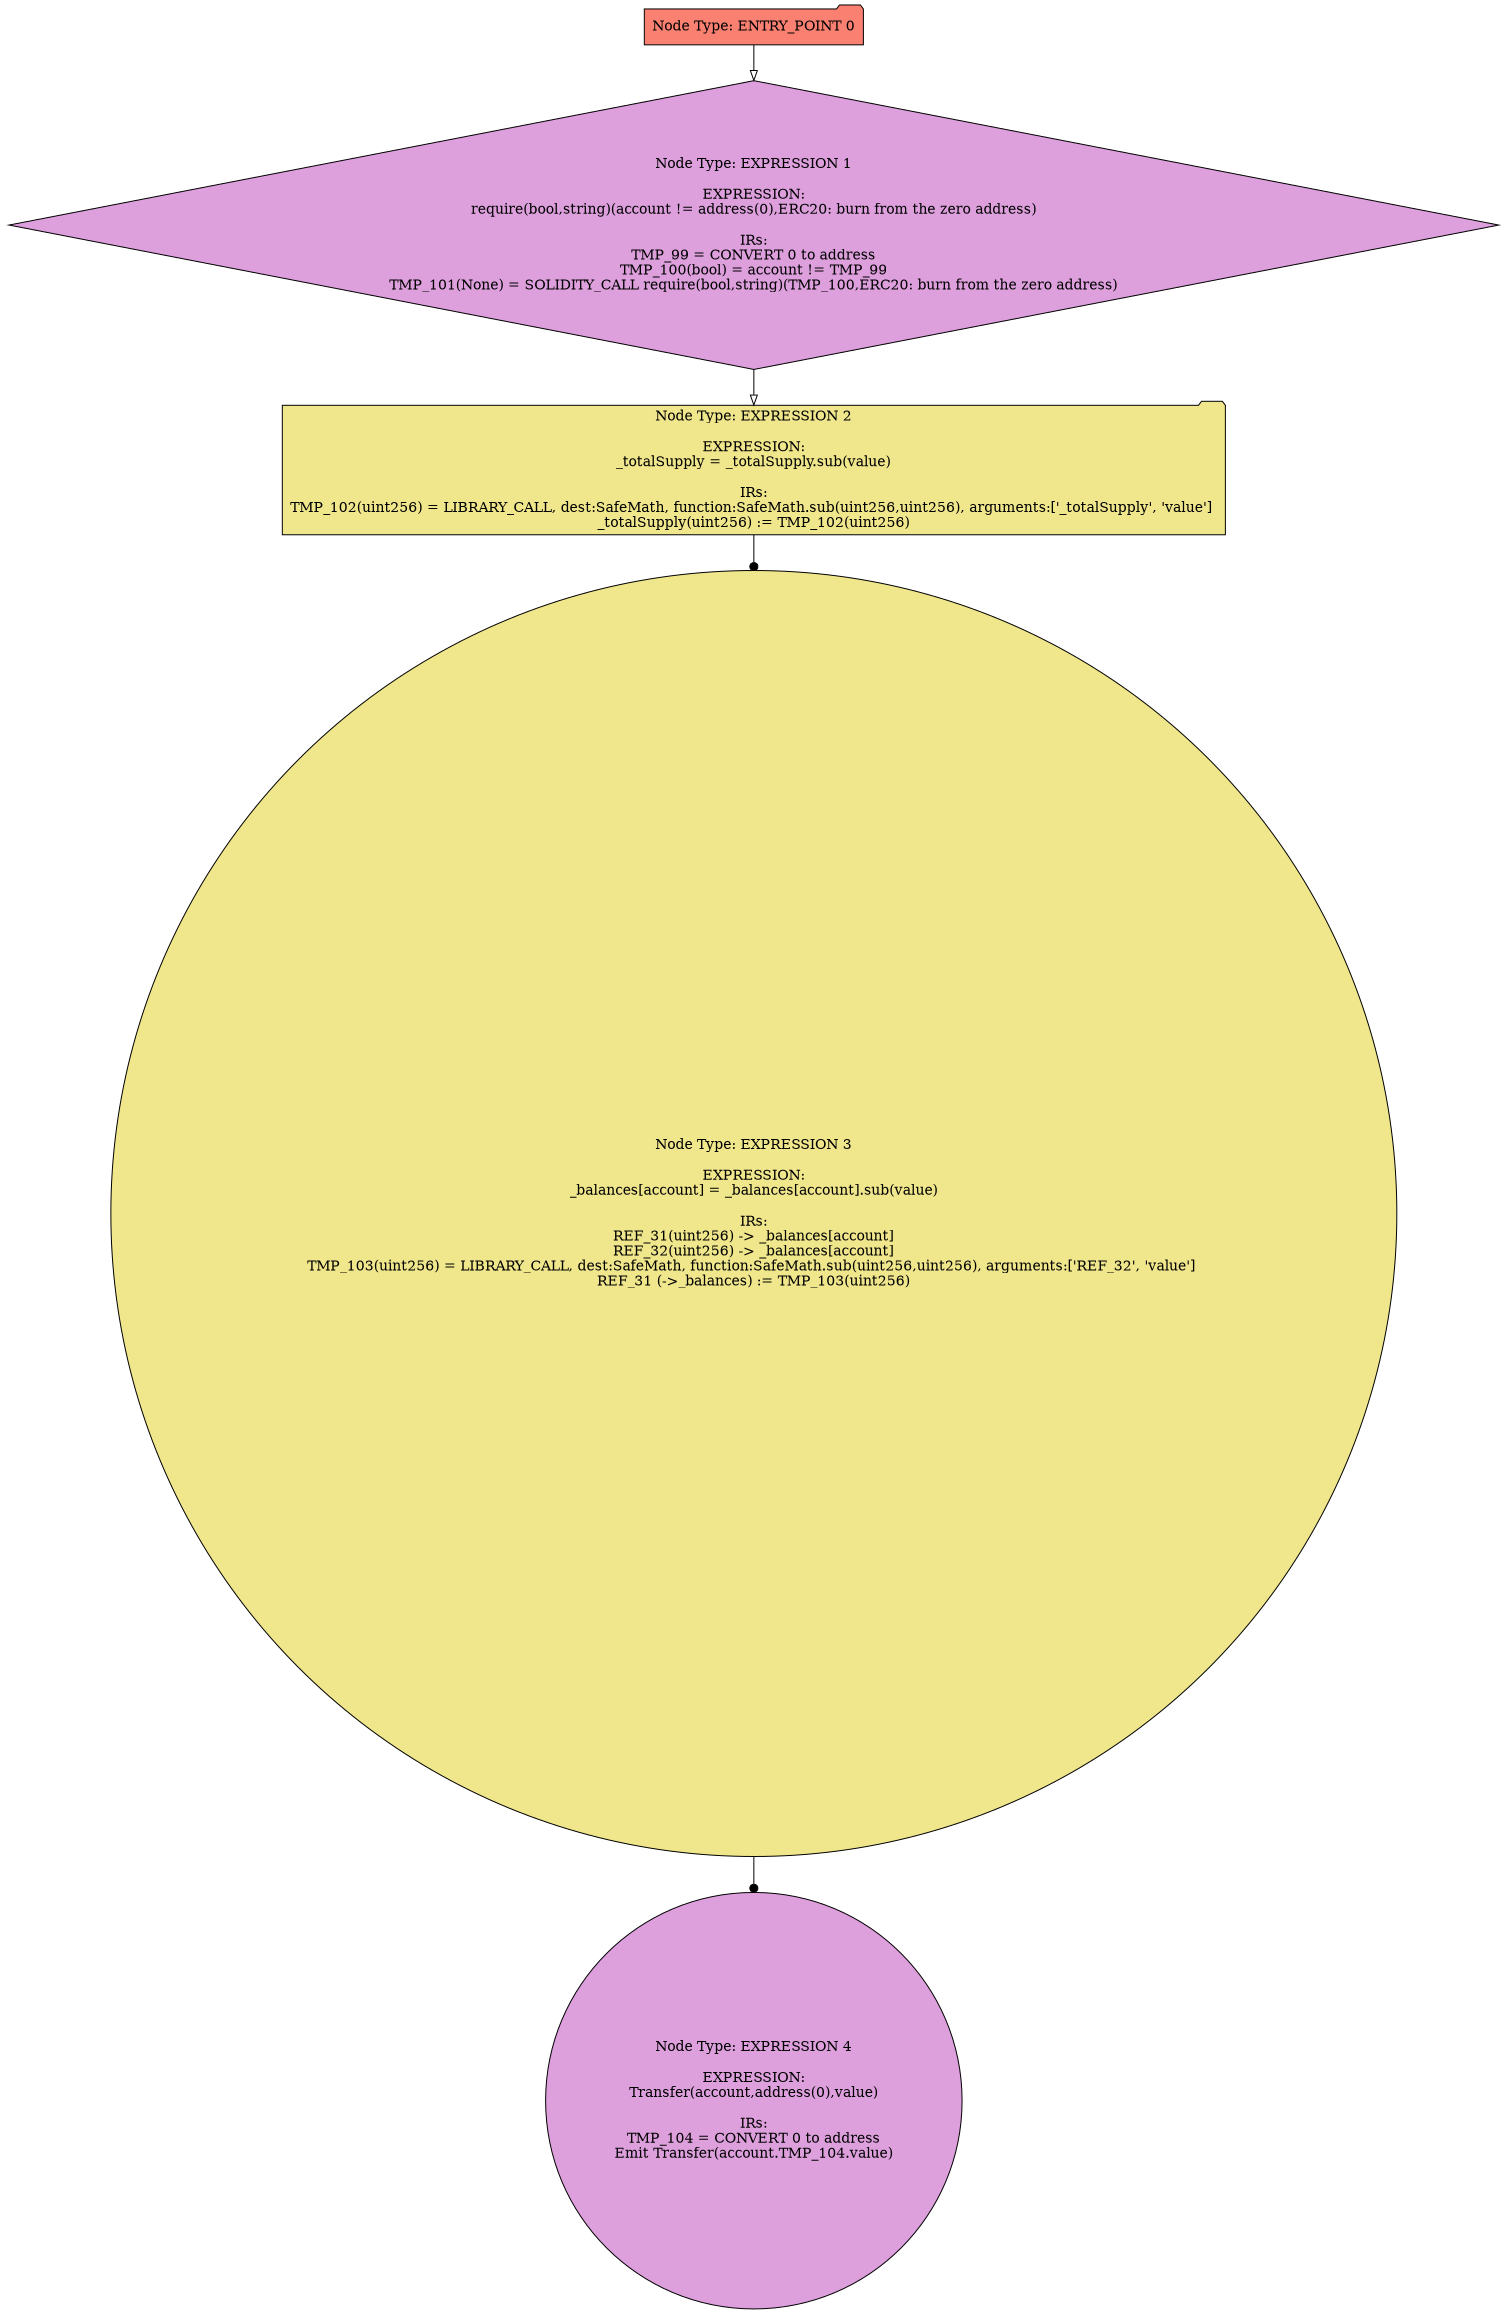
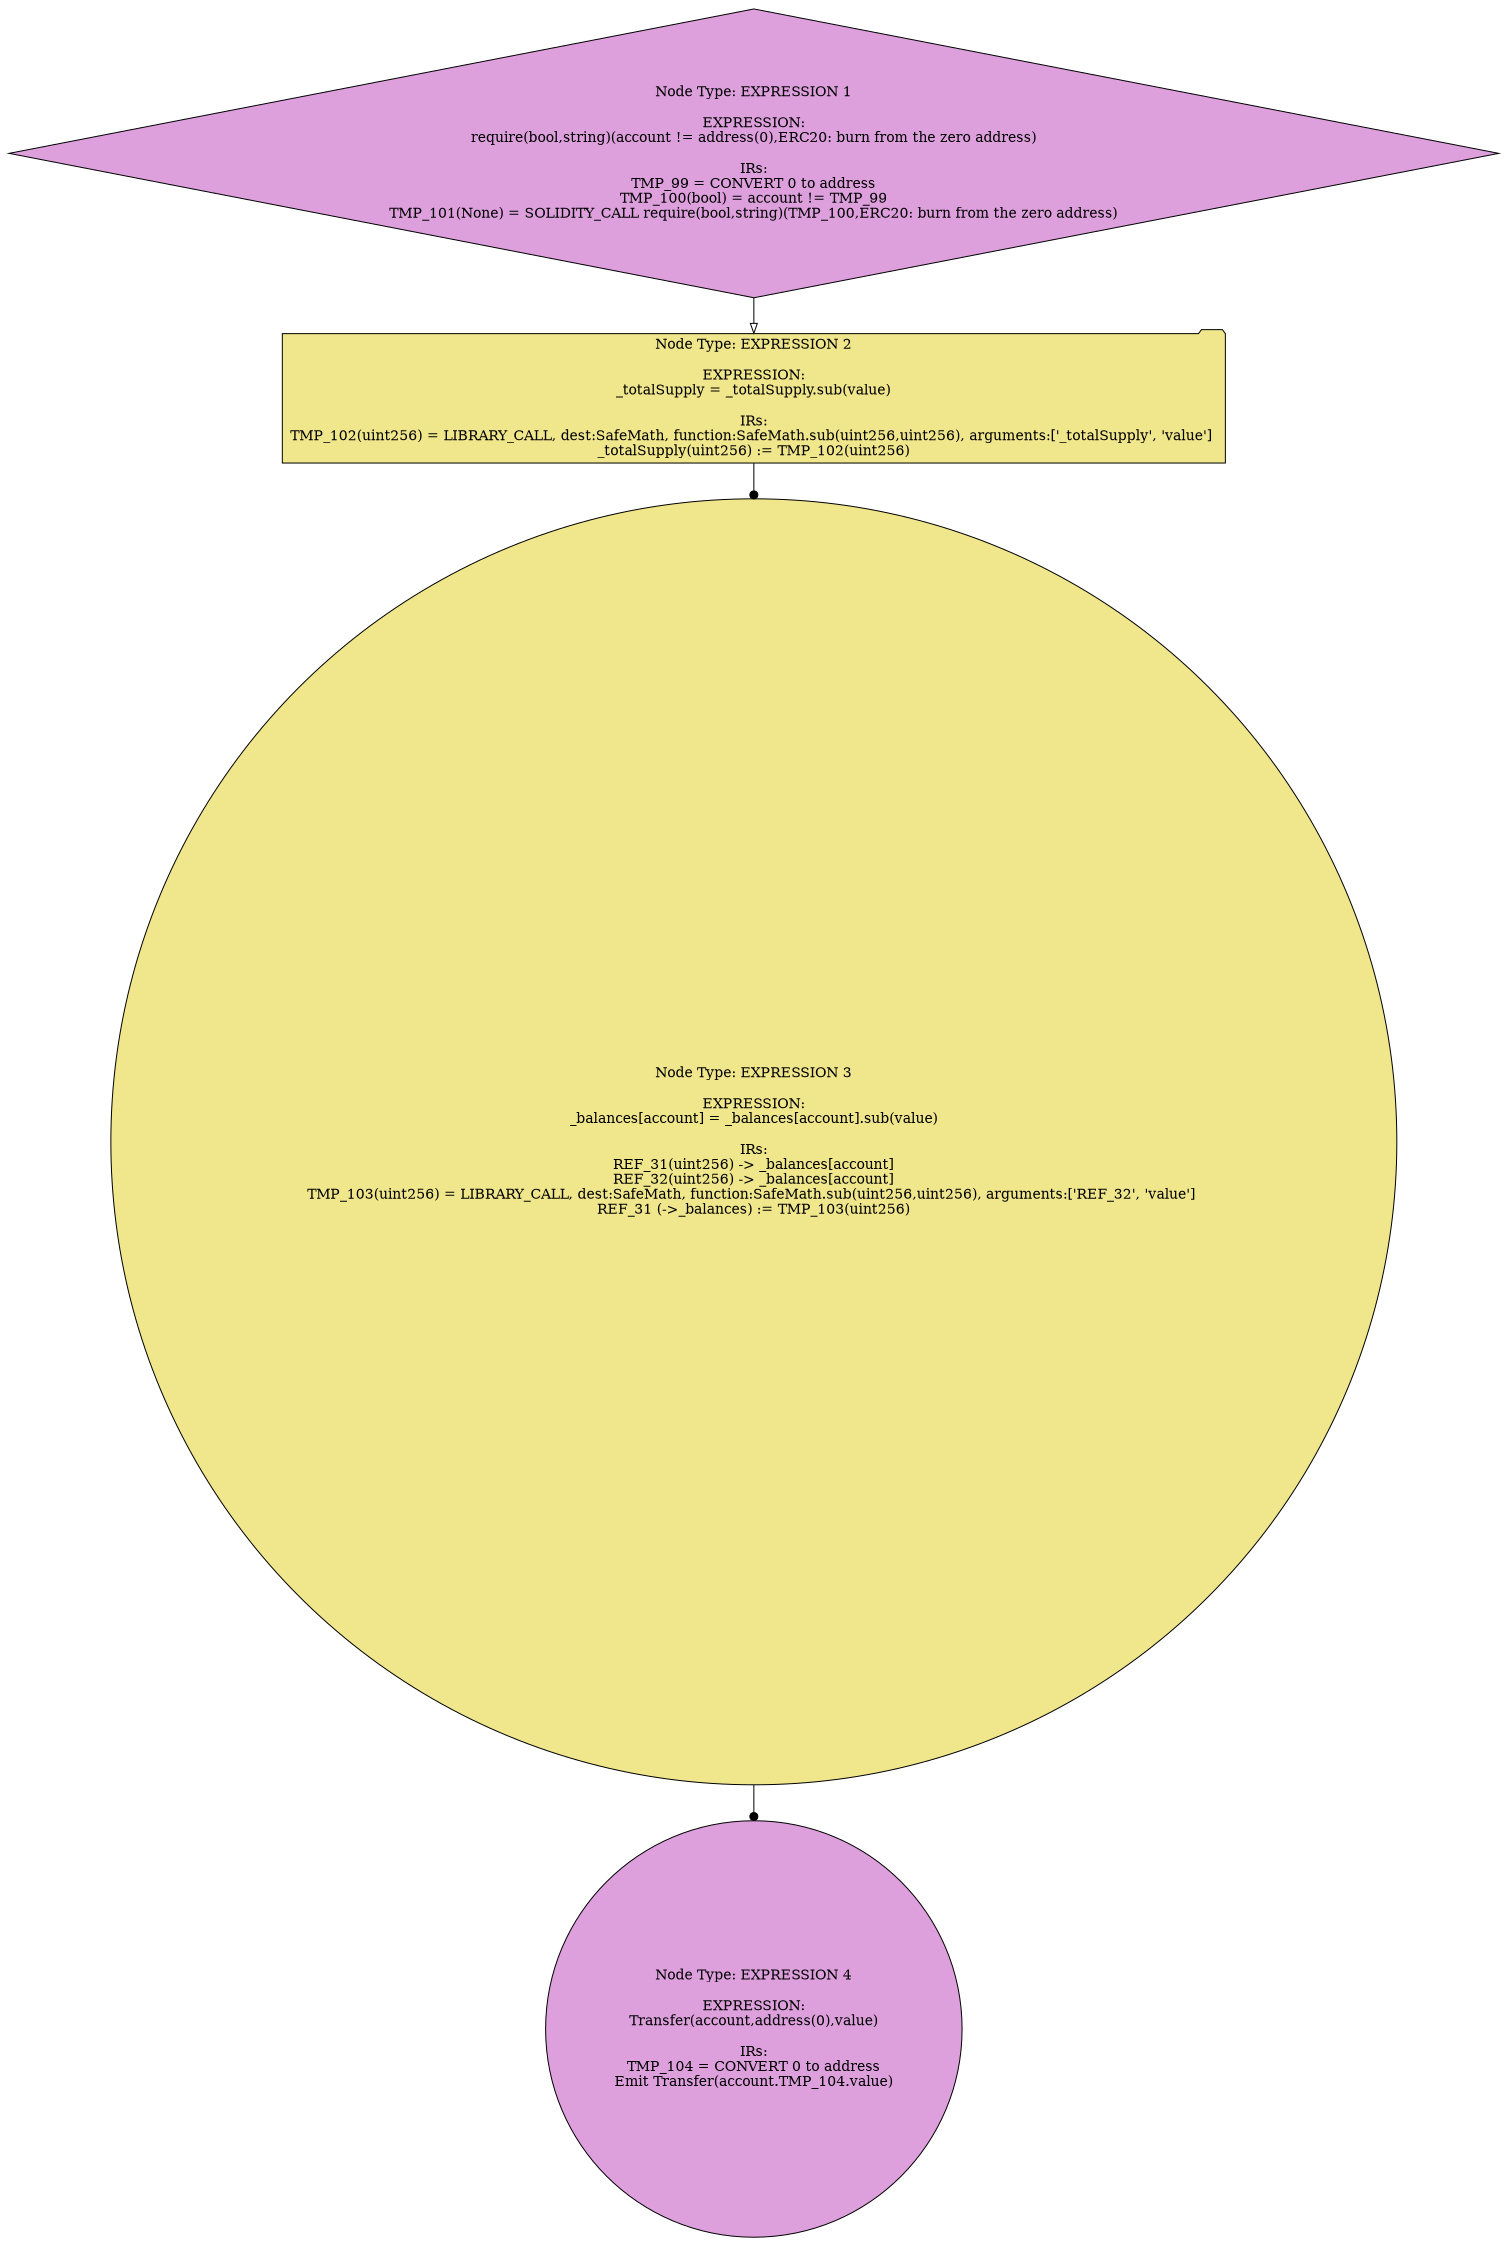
(754, 27) -> none
